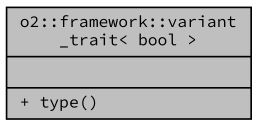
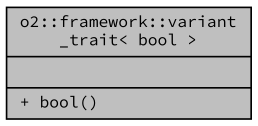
(60, 103) -> (60, 103)
